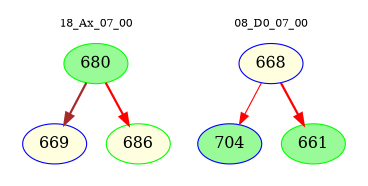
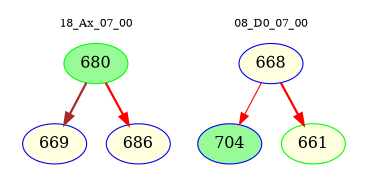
(138, 144) -> (138, 144)
(313, 144) -> (313, 144)
